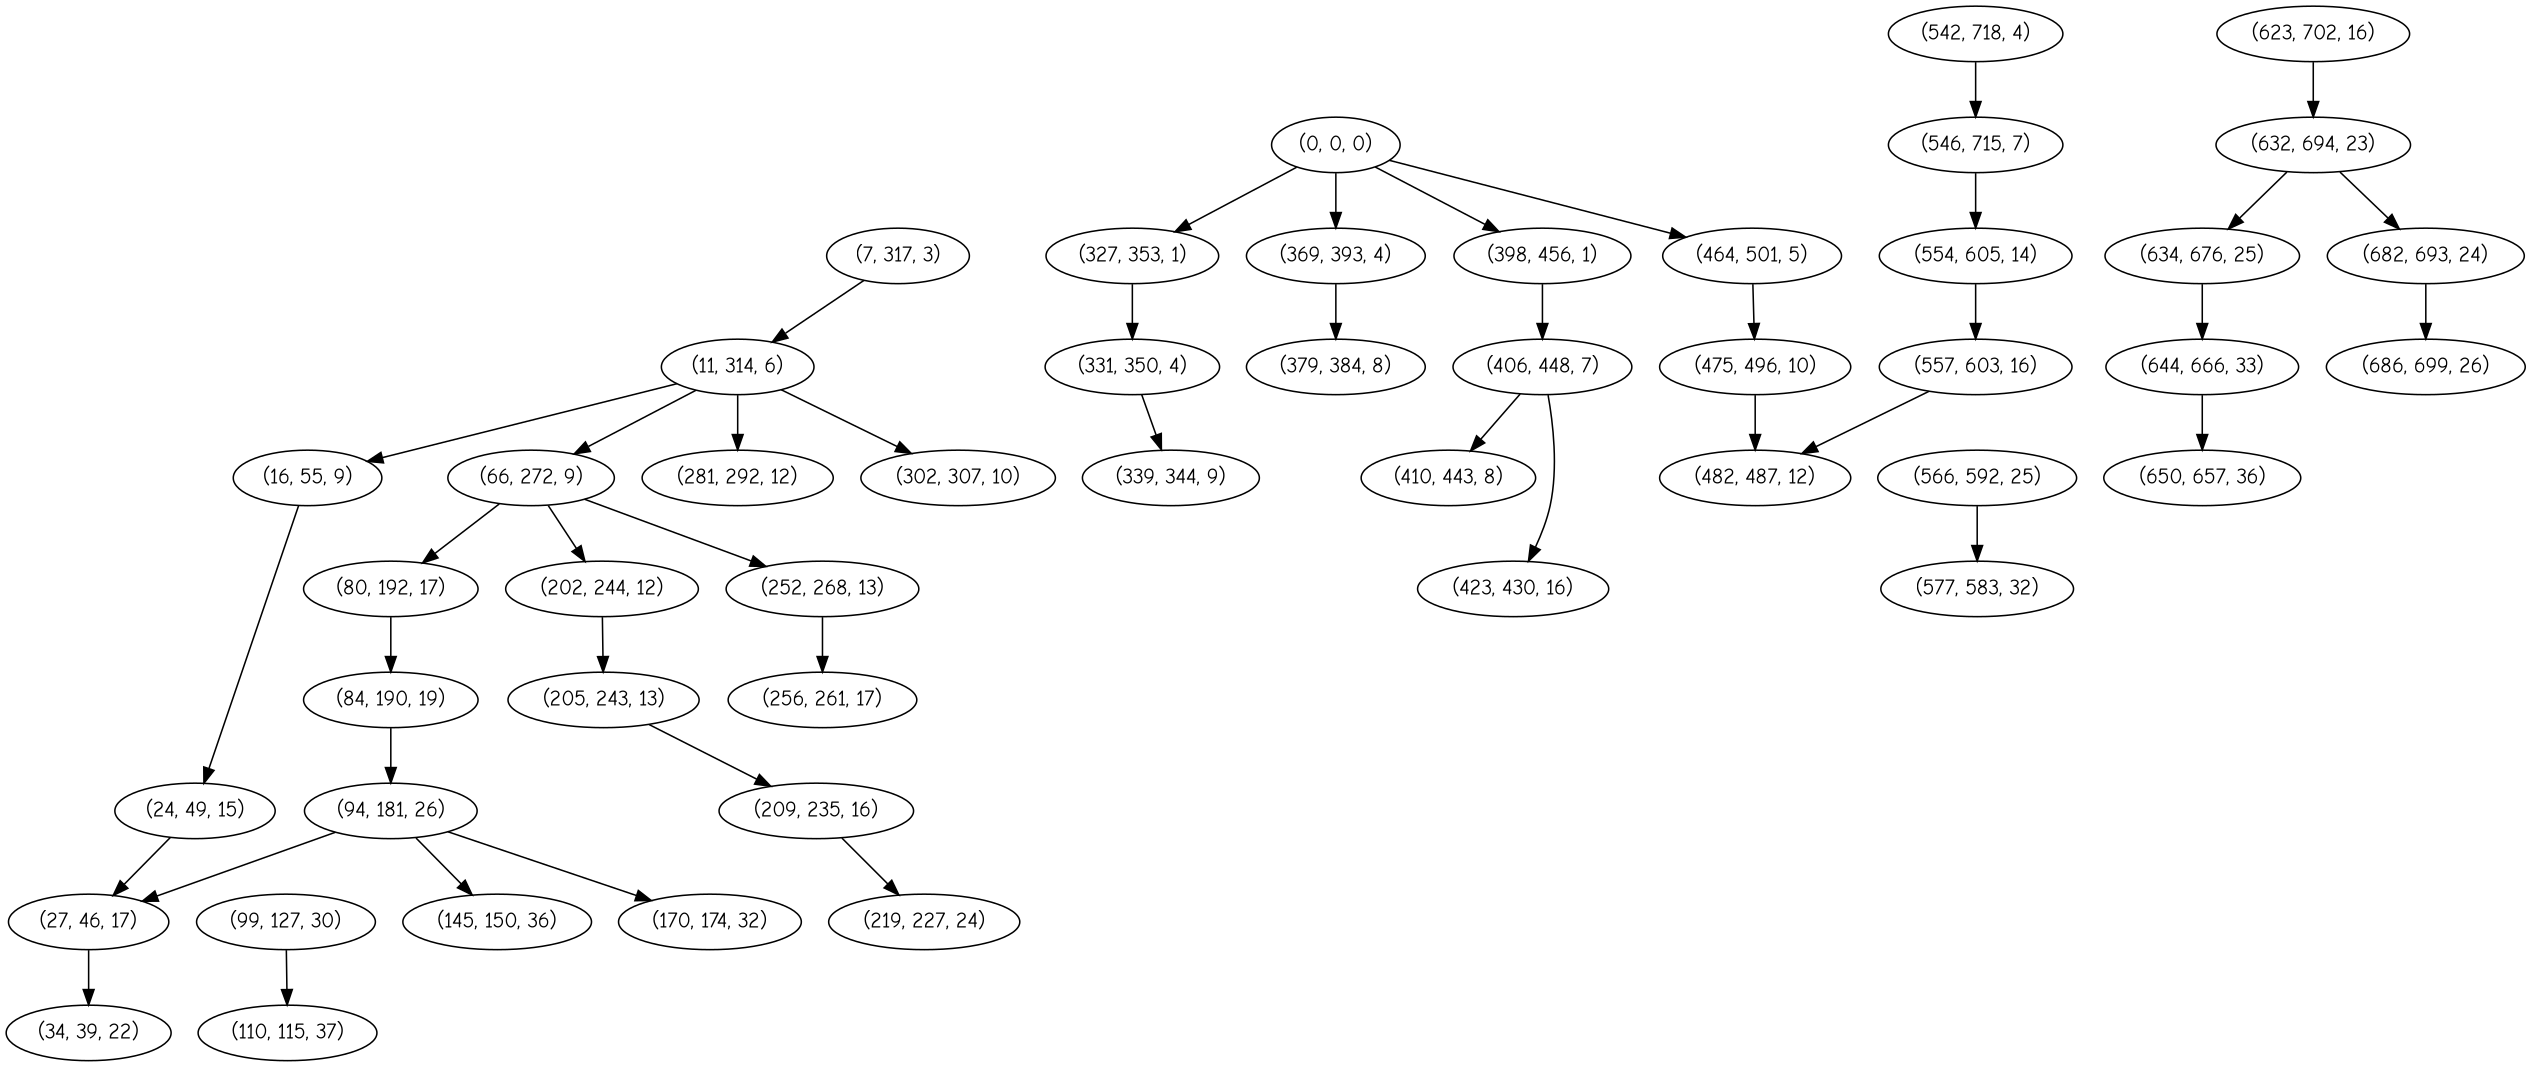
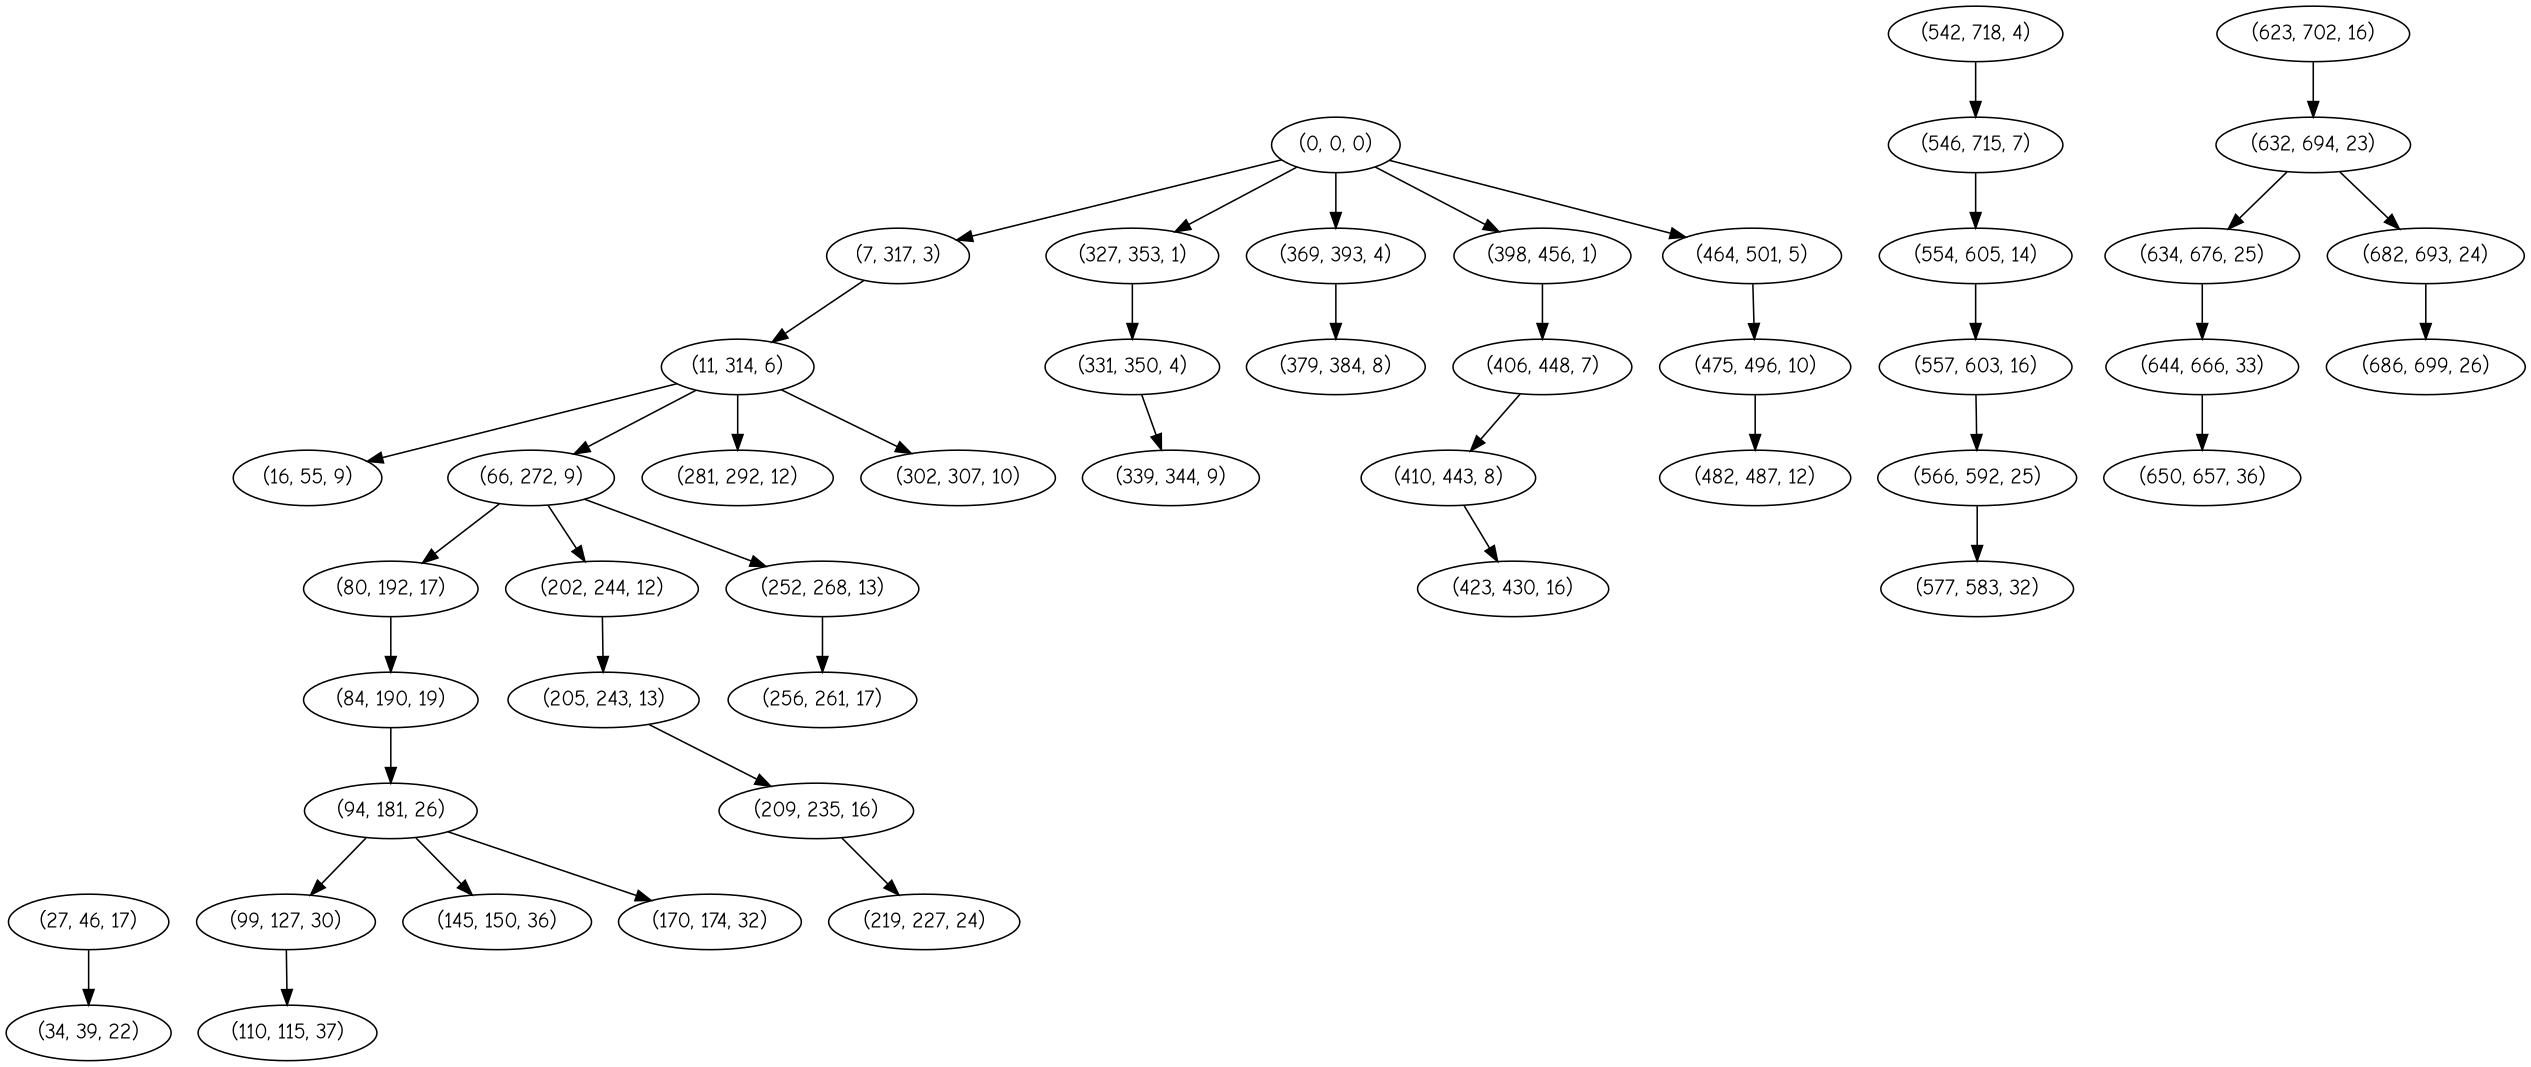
none -> (1127, 198)
(1872, 419) -> (1976, 415)
(1554, 472) -> (1477, 527)
(195, 811) -> none
(246, 864) -> (344, 861)
